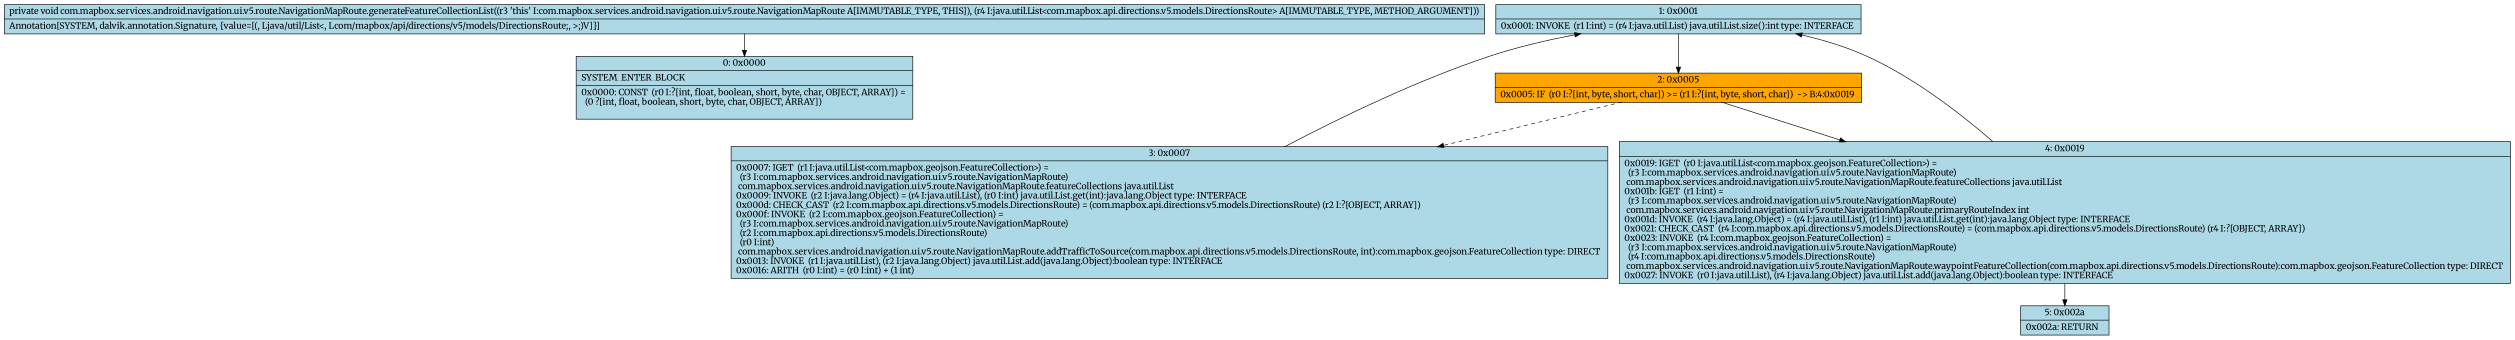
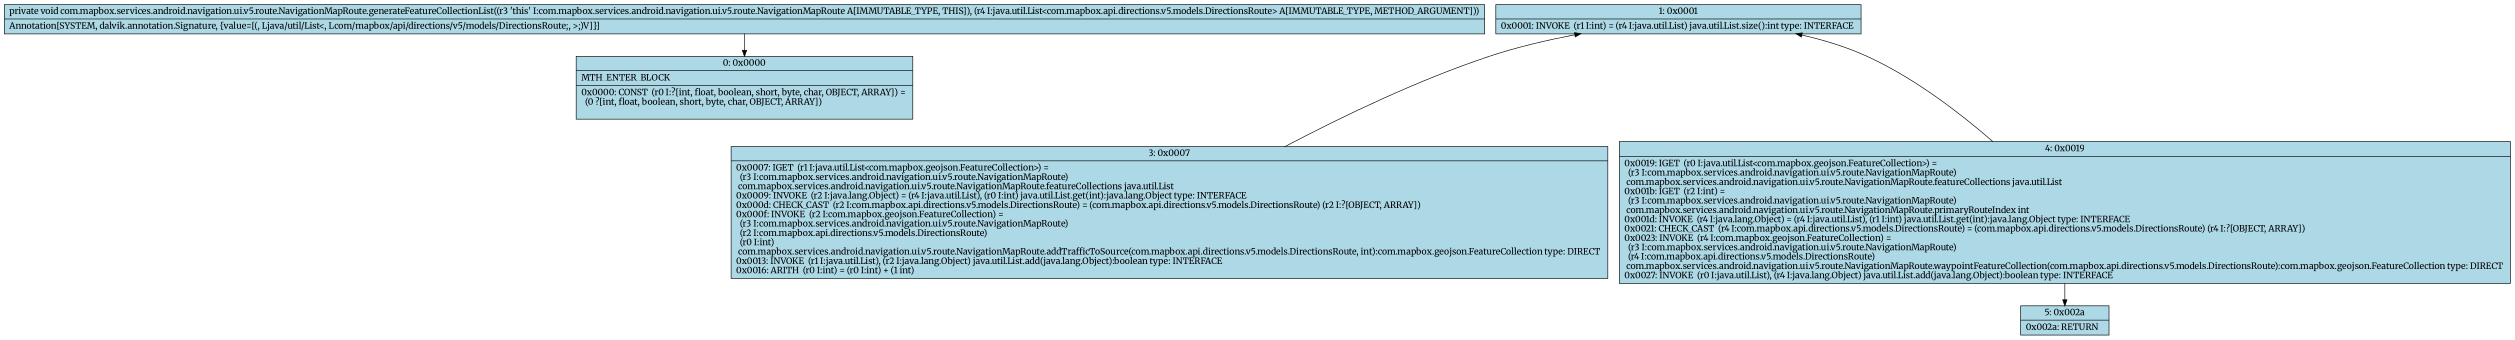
(633, 78) -> (626, 78)
(1678, 88) -> none
(1675, 192) -> (1676, 192)
